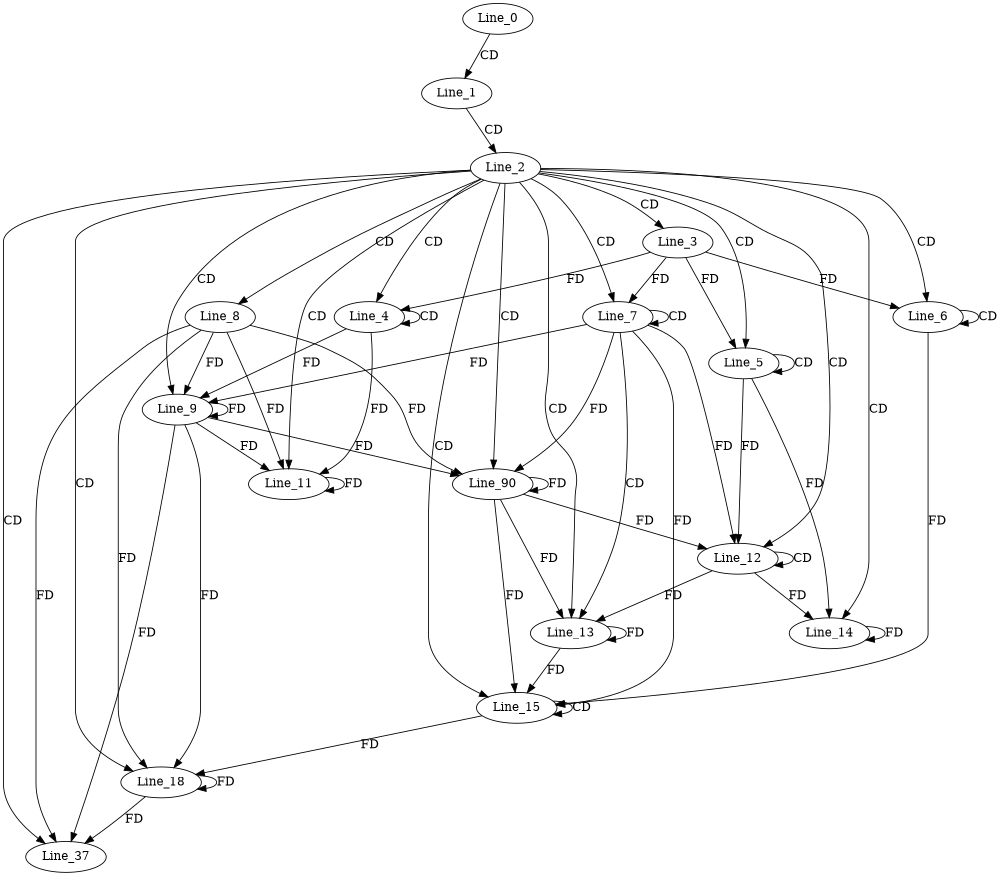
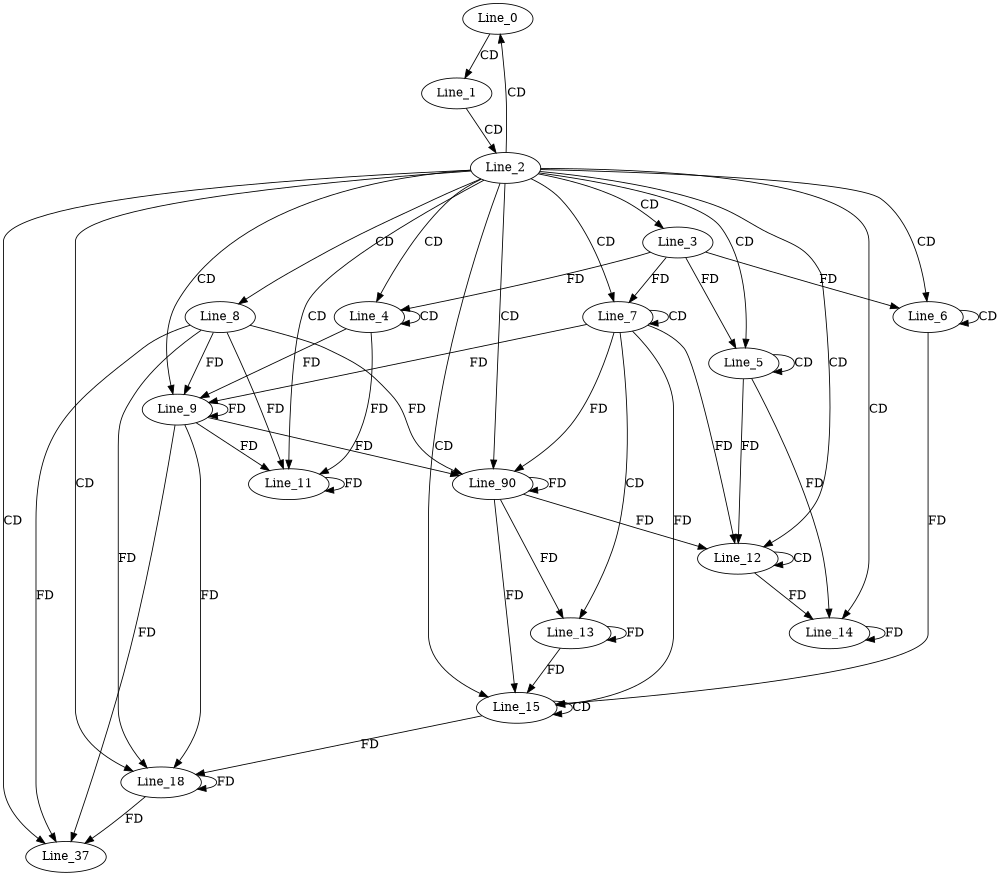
(546, 396) -> (506, 98)
(658, 594) -> none
